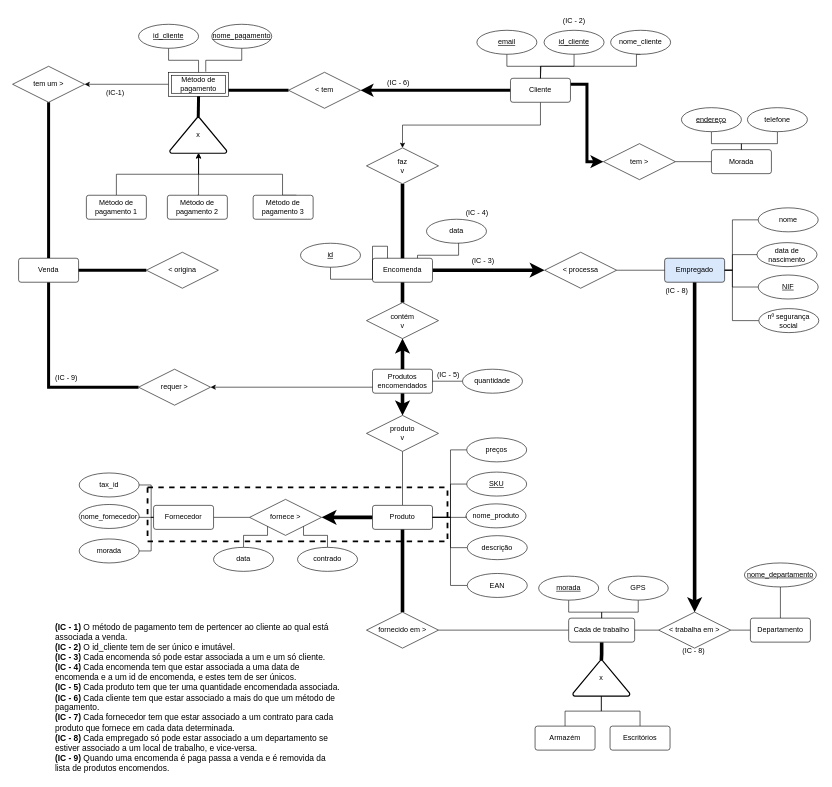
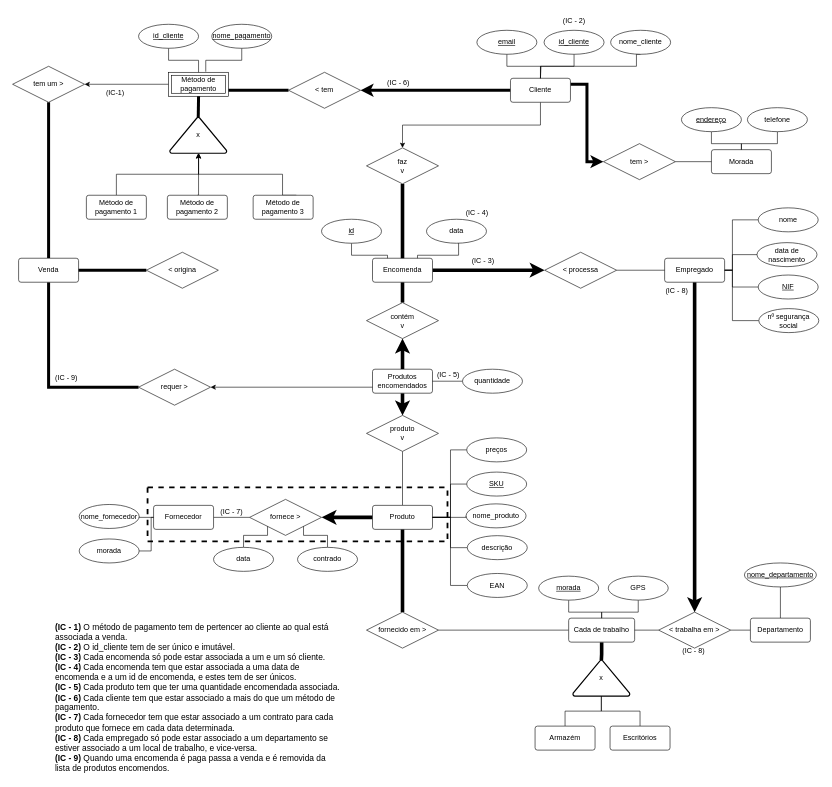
(330, 255) -> (351, 231)
(695, 270) -> (695, 270)
(109, 485) -> none
(151, 494) -> none
none -> (231, 512)
